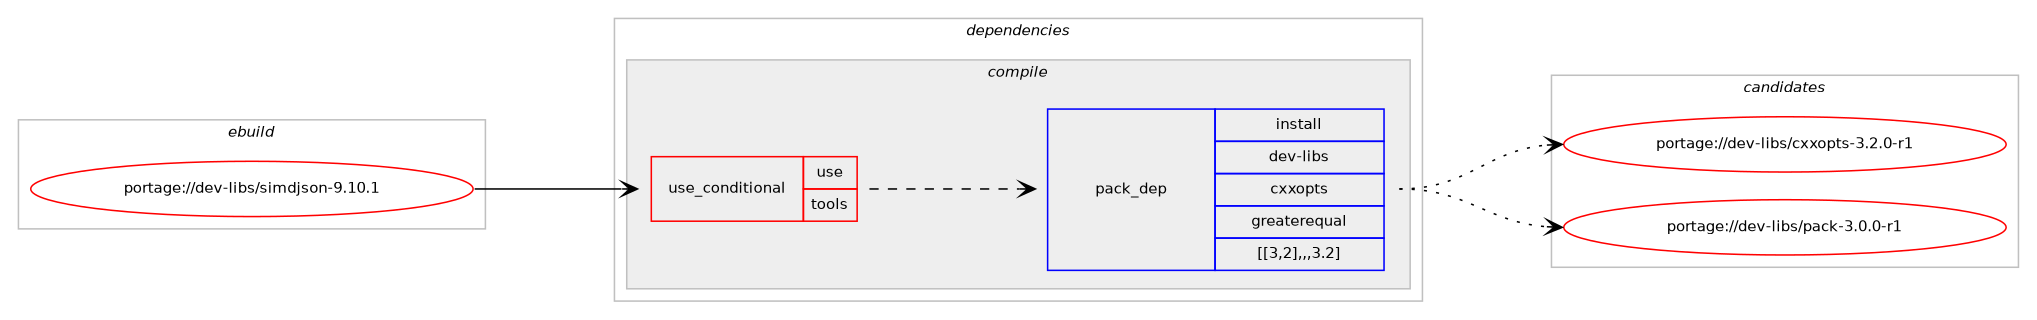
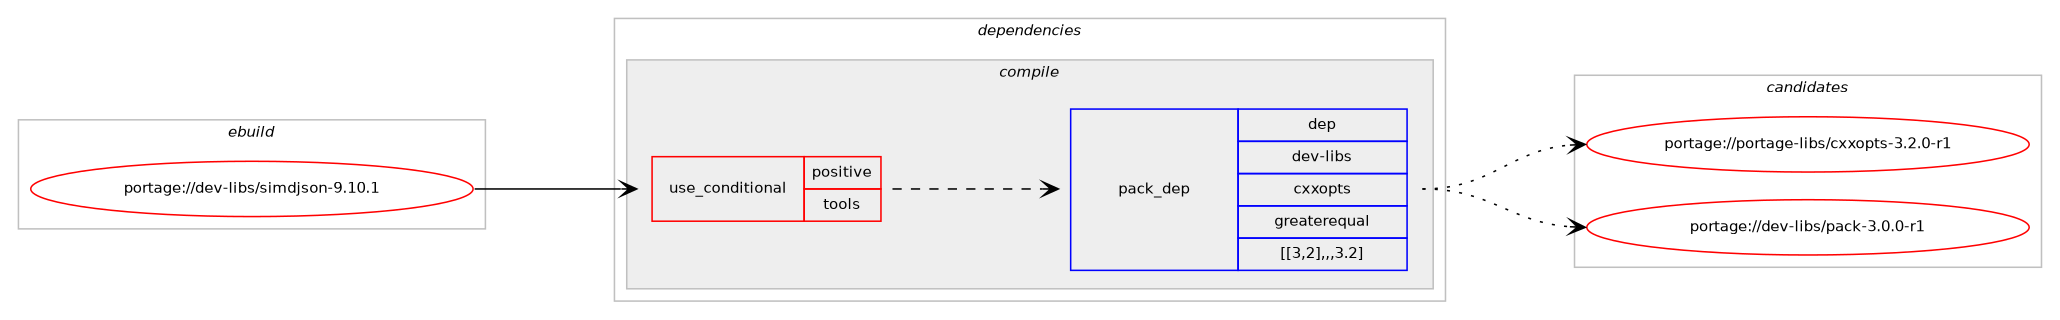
(1300, 124) -> (1323, 124)
(1785, 144) -> (1808, 144)
(830, 172) -> (843, 172)
